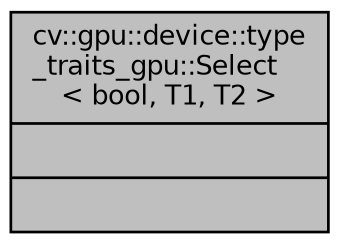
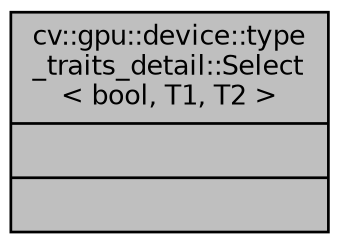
(156, 66) -> (168, 66)
